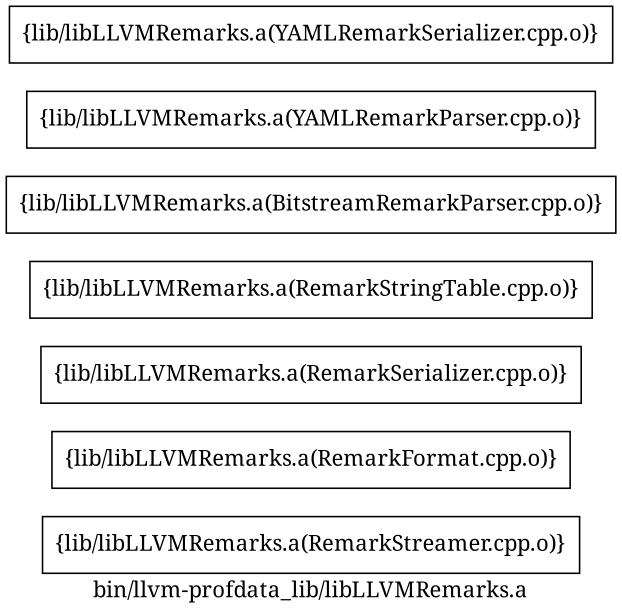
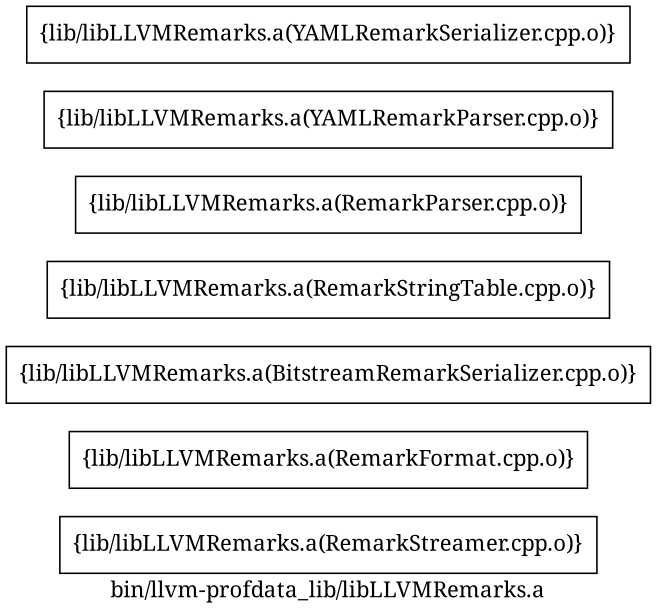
(311, 205) -> none
none -> (328, 205)
(311, 375) -> none
none -> (328, 375)
